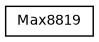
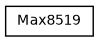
(49, 21) -> (49, 21)
